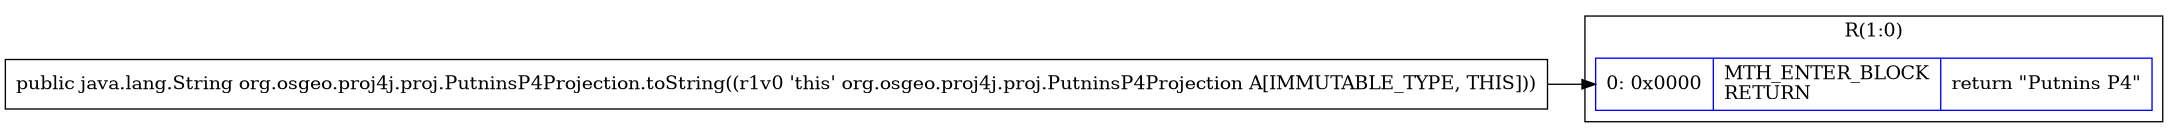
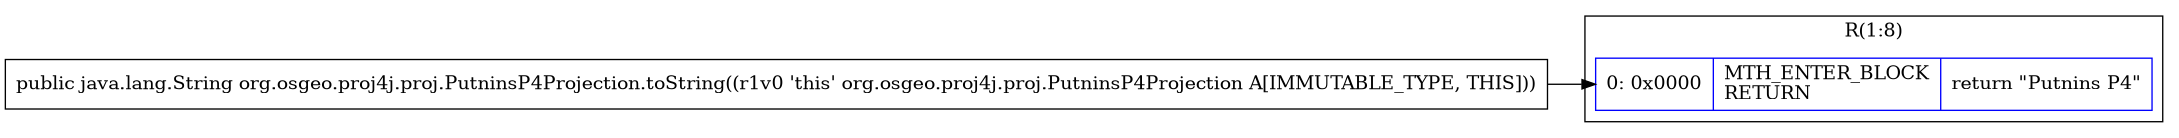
(1874, 31) -> (1874, 31)
